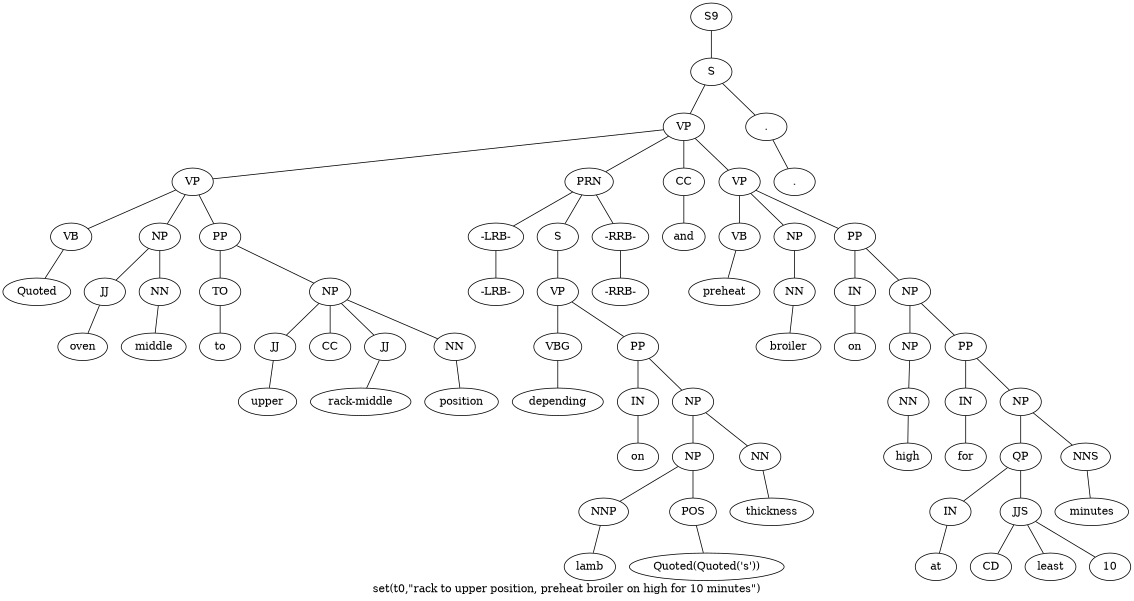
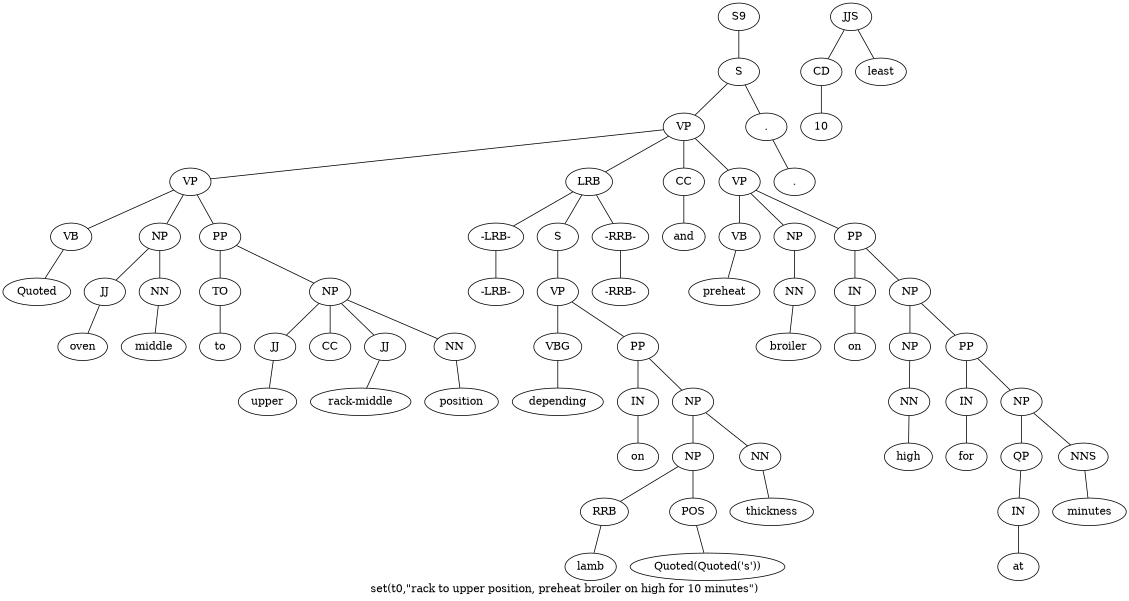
(589, 182) -> (589, 182)
(1021, 484) -> none
(604, 512) -> (604, 512)
(1065, 539) -> (821, 99)
